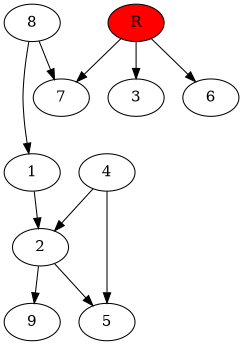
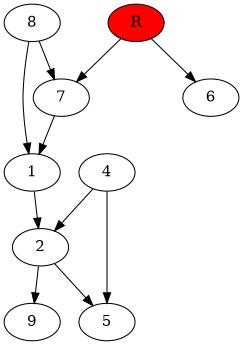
(136, 98) -> none
none -> (49, 130)
